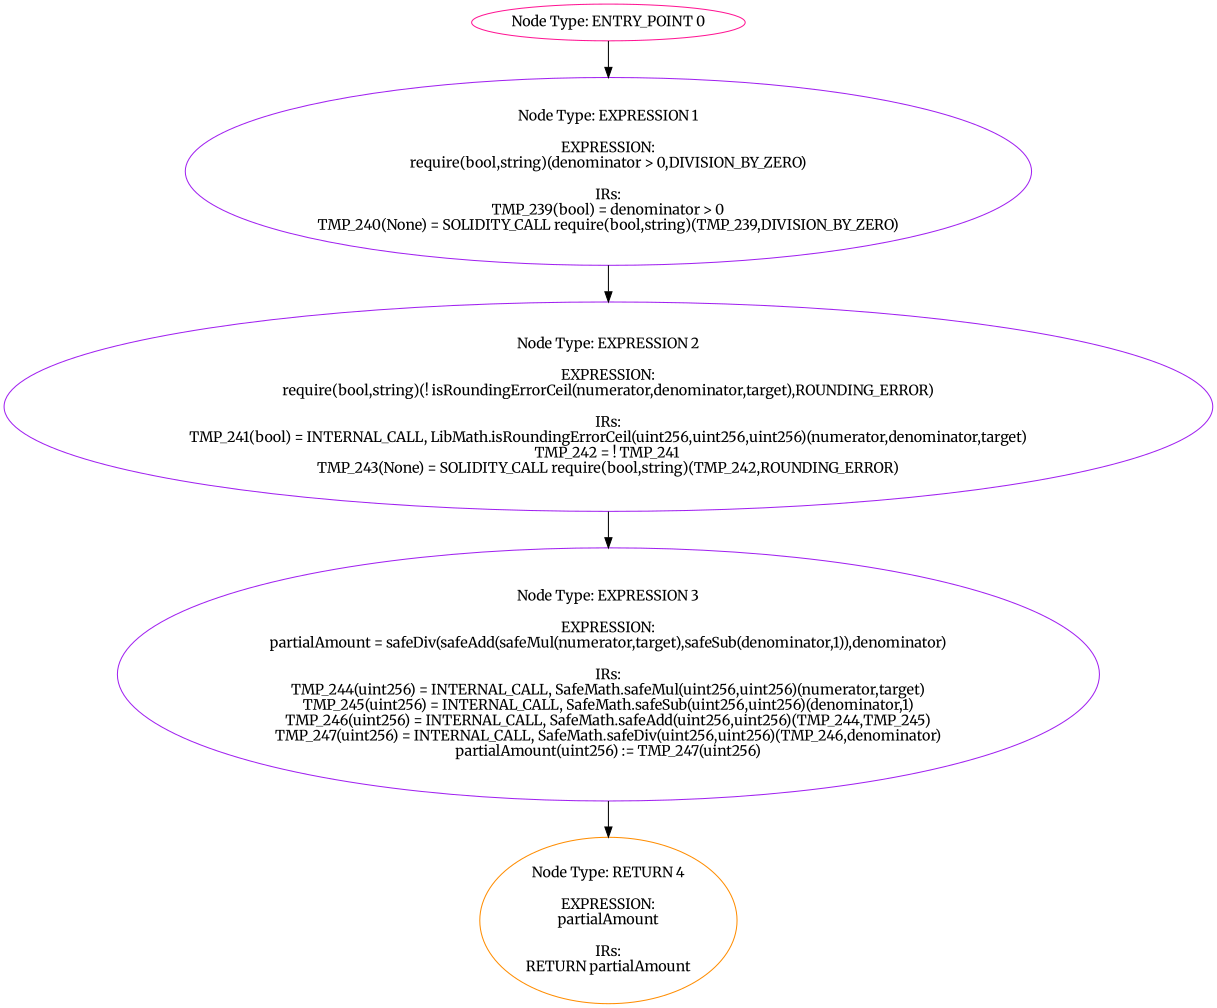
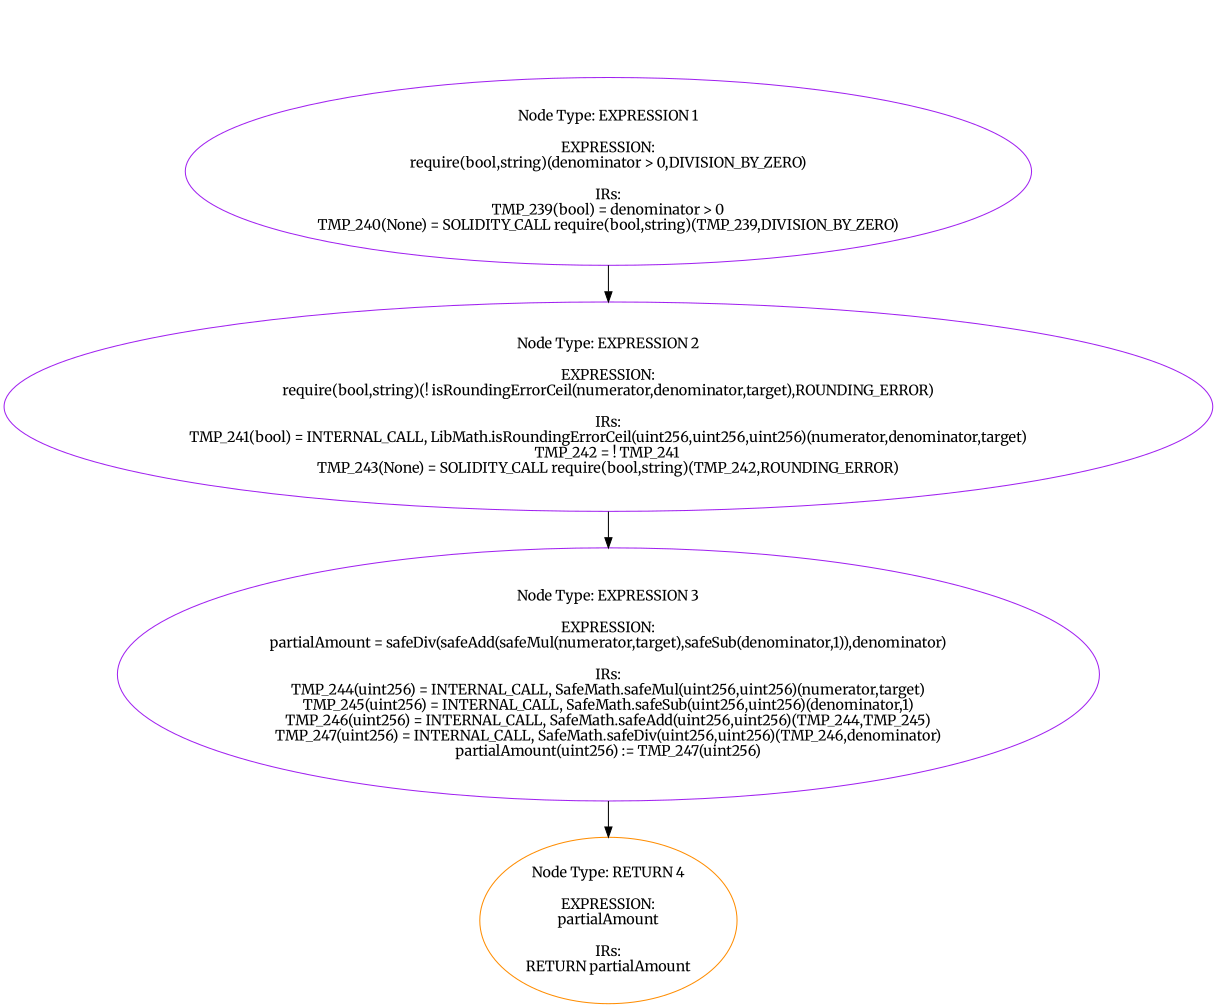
(608, 22) -> none
